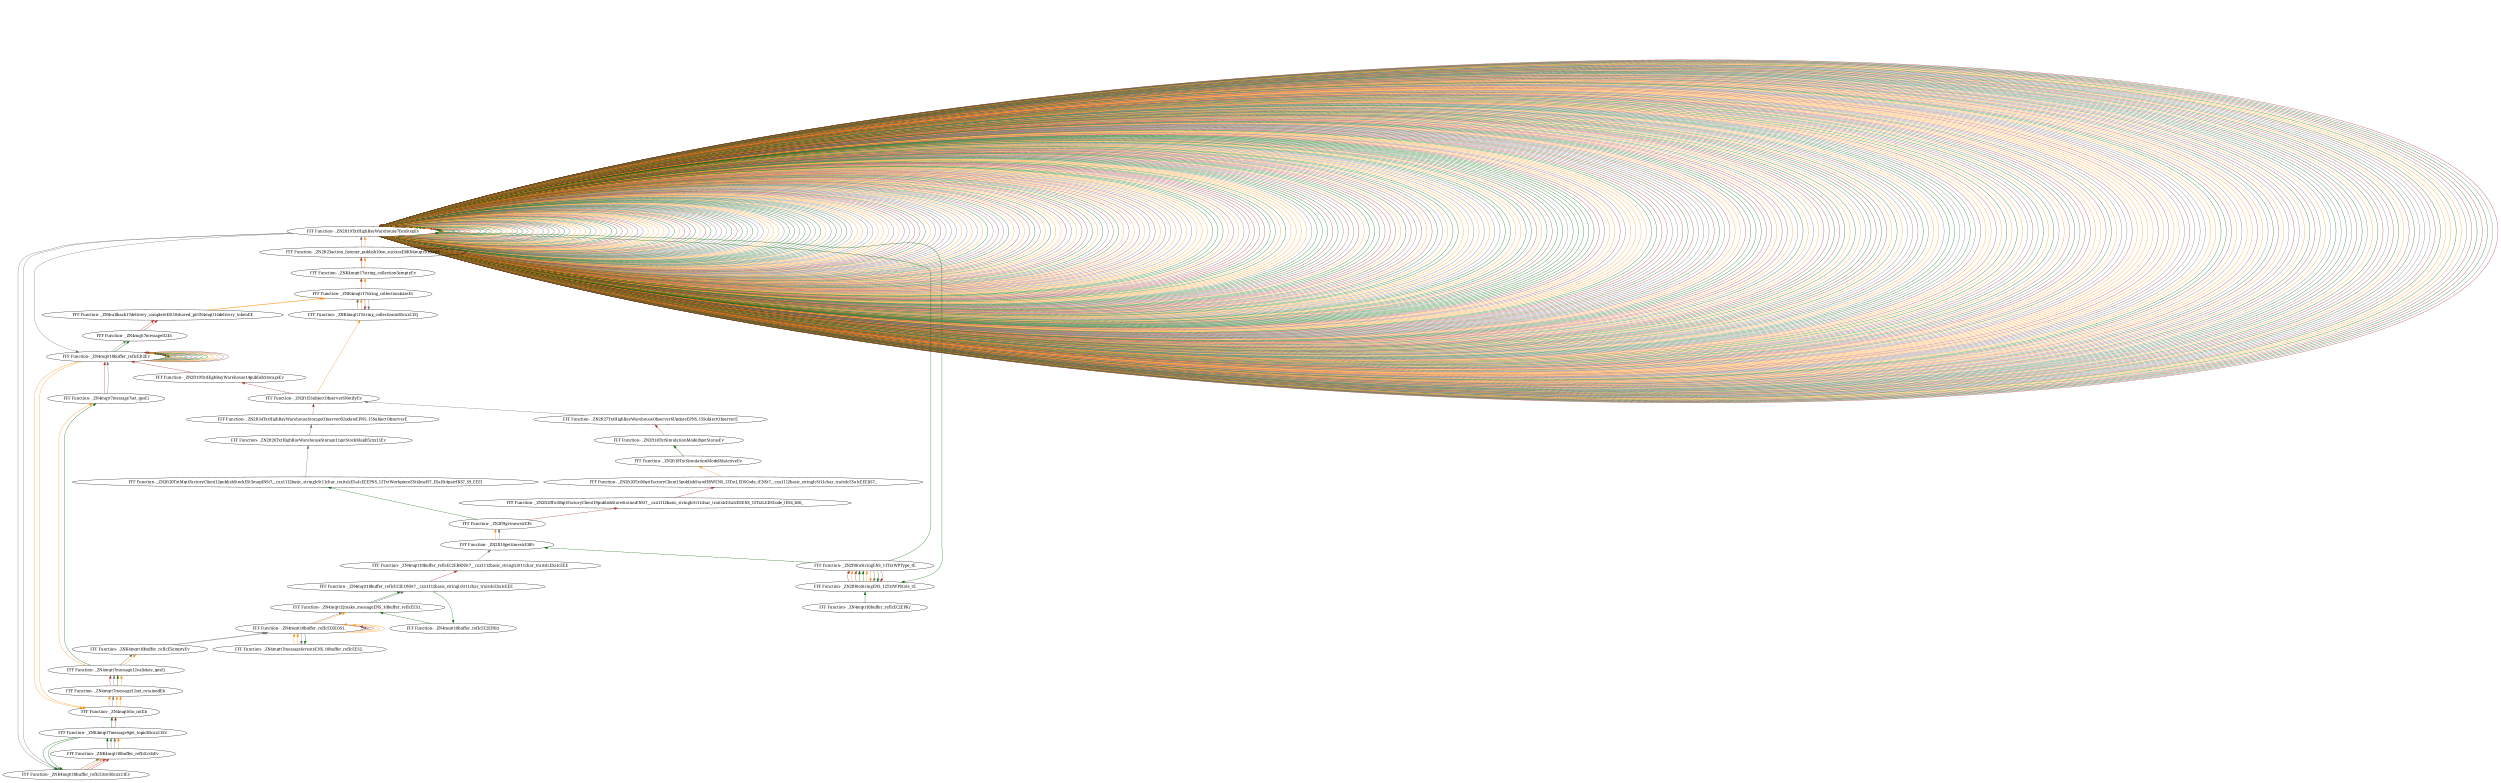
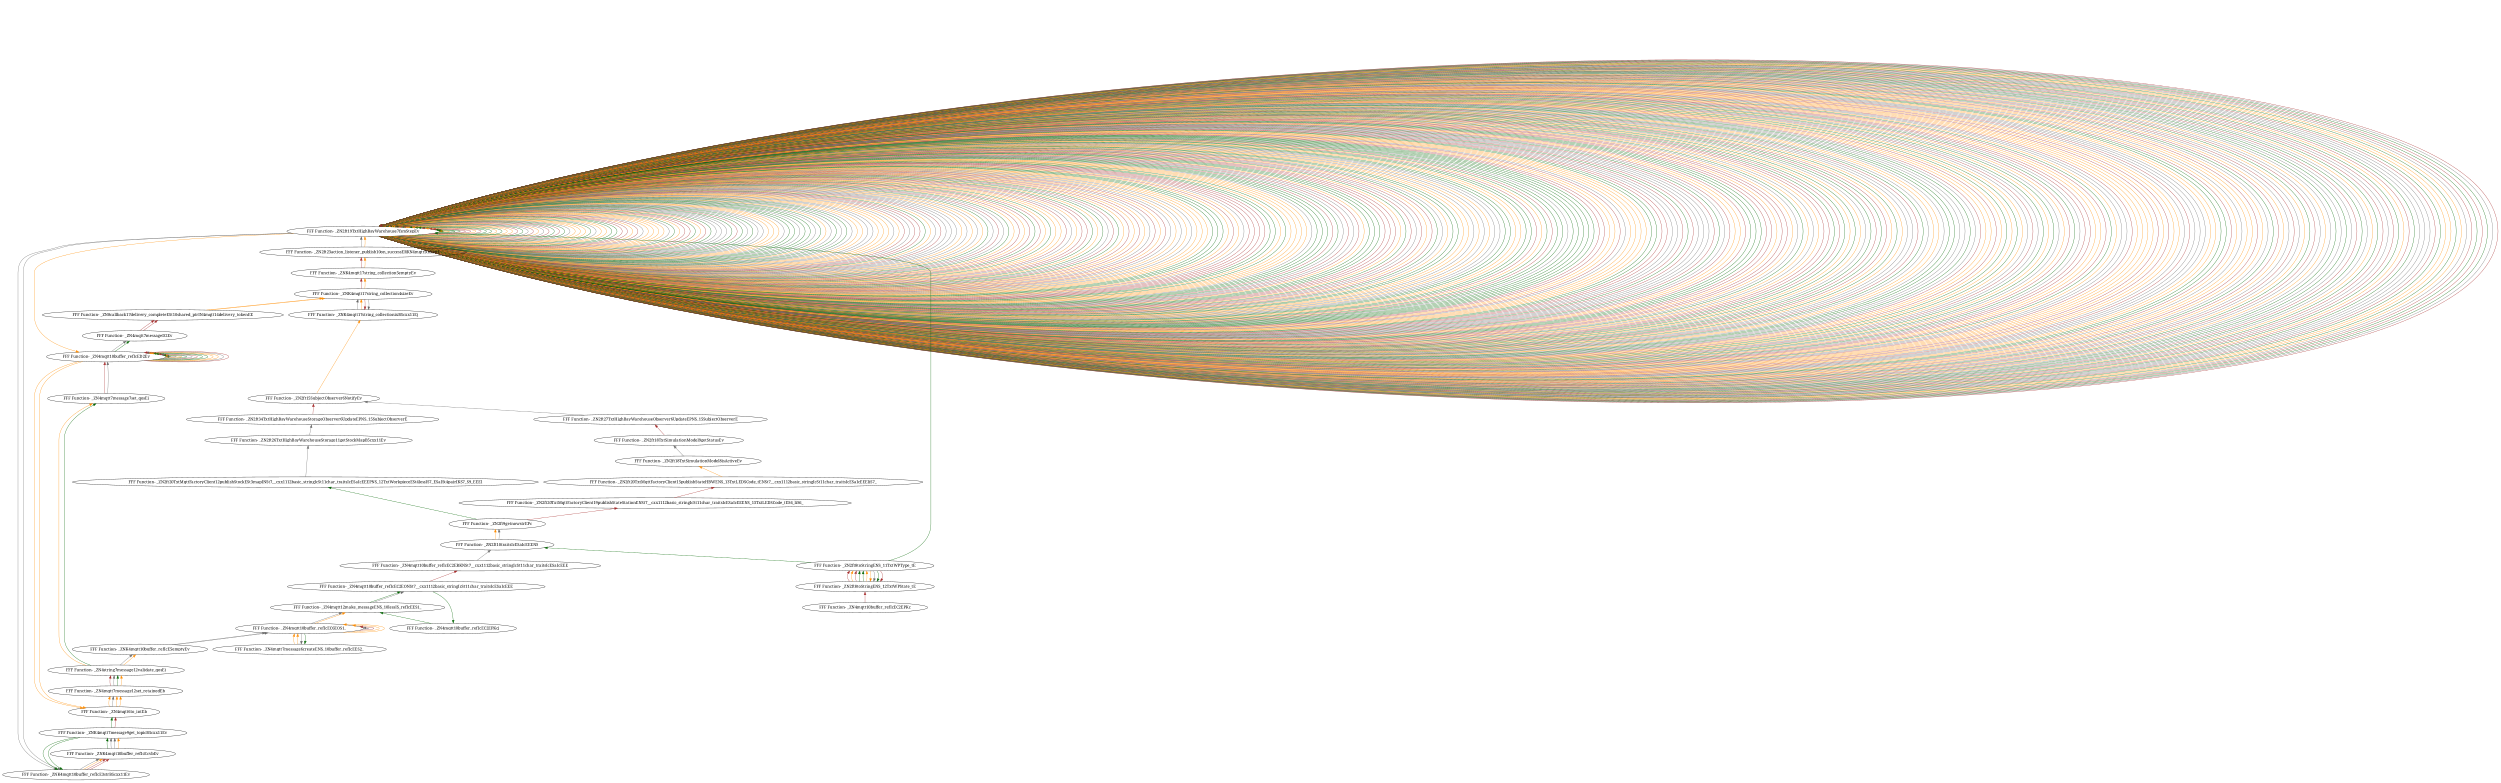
(716, 240) -> none
(110, 247) -> (110, 247)
(220, 378) -> none
(680, 452) -> (680, 452)
(497, 545) -> (497, 545)
(865, 599) -> (865, 599)
(358, 608) -> (358, 608)
(116, 670) -> (116, 670)
